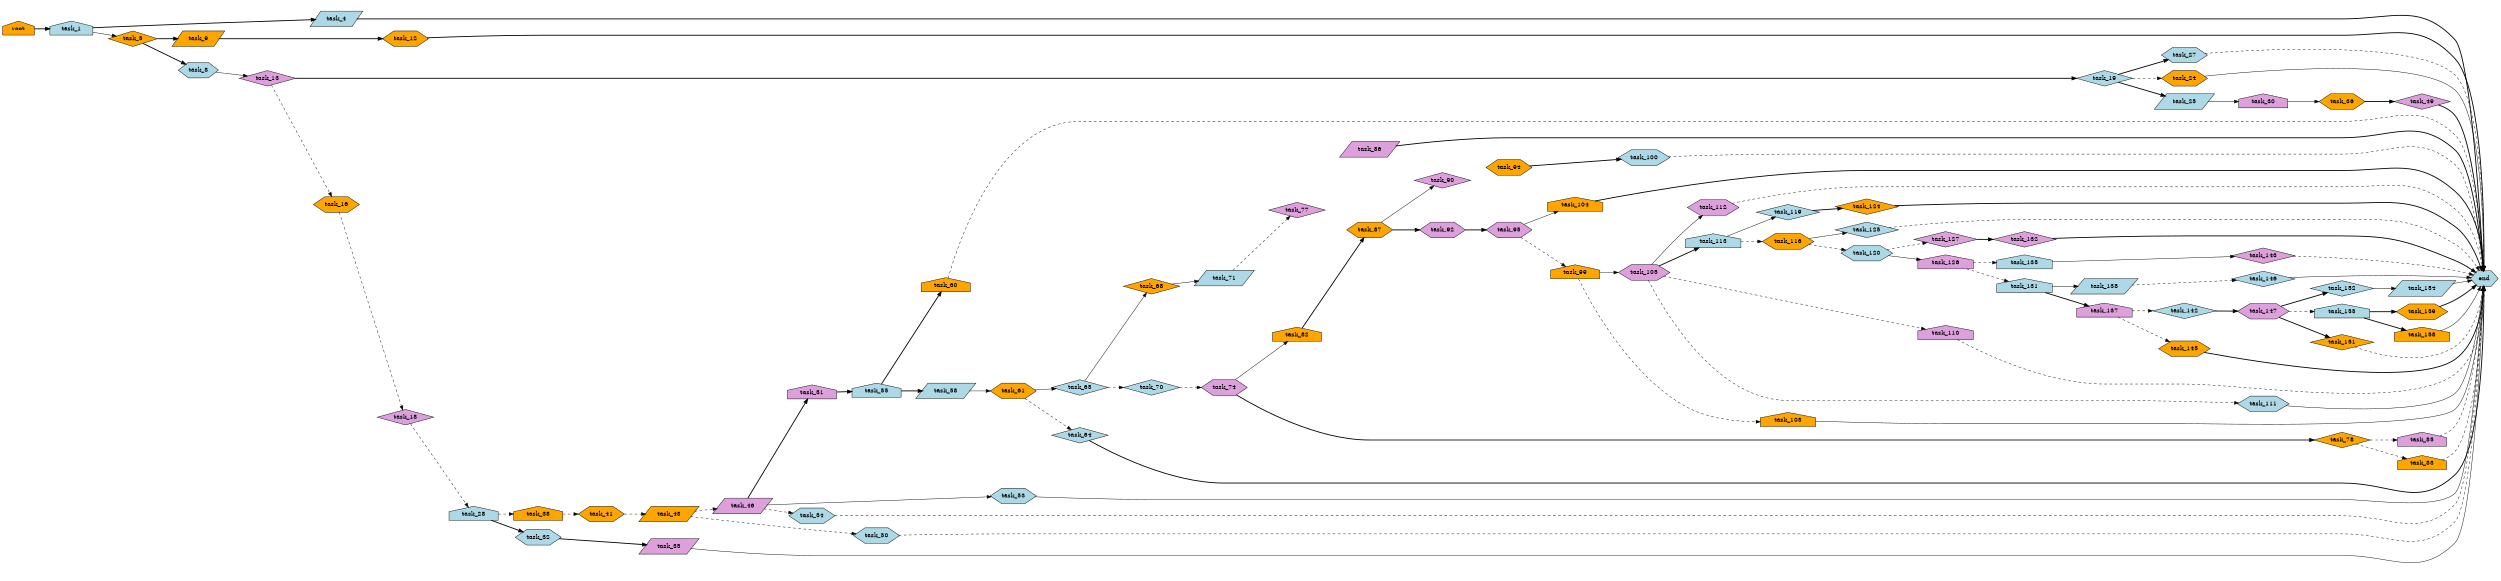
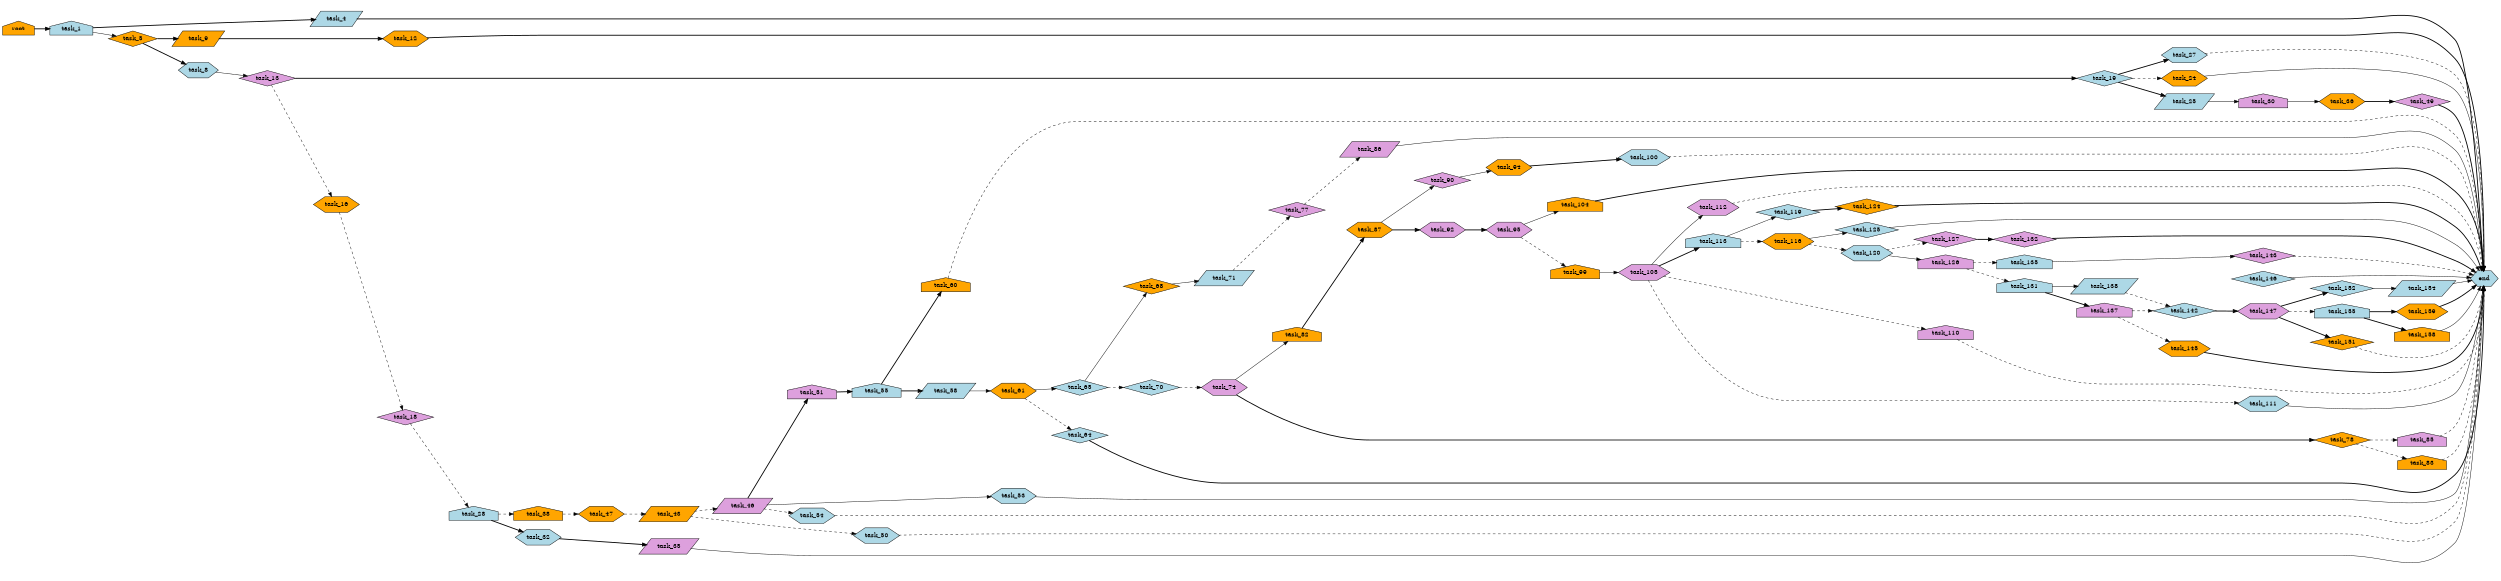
(1988, 138) -> (1988, 138)
none -> (1473, 174)
none -> (1330, 182)
(2190, 220) -> (2190, 220)
(2182, 283) -> (2146, 299)
(1788, 420) -> none
(601, 514) -> (601, 514)
